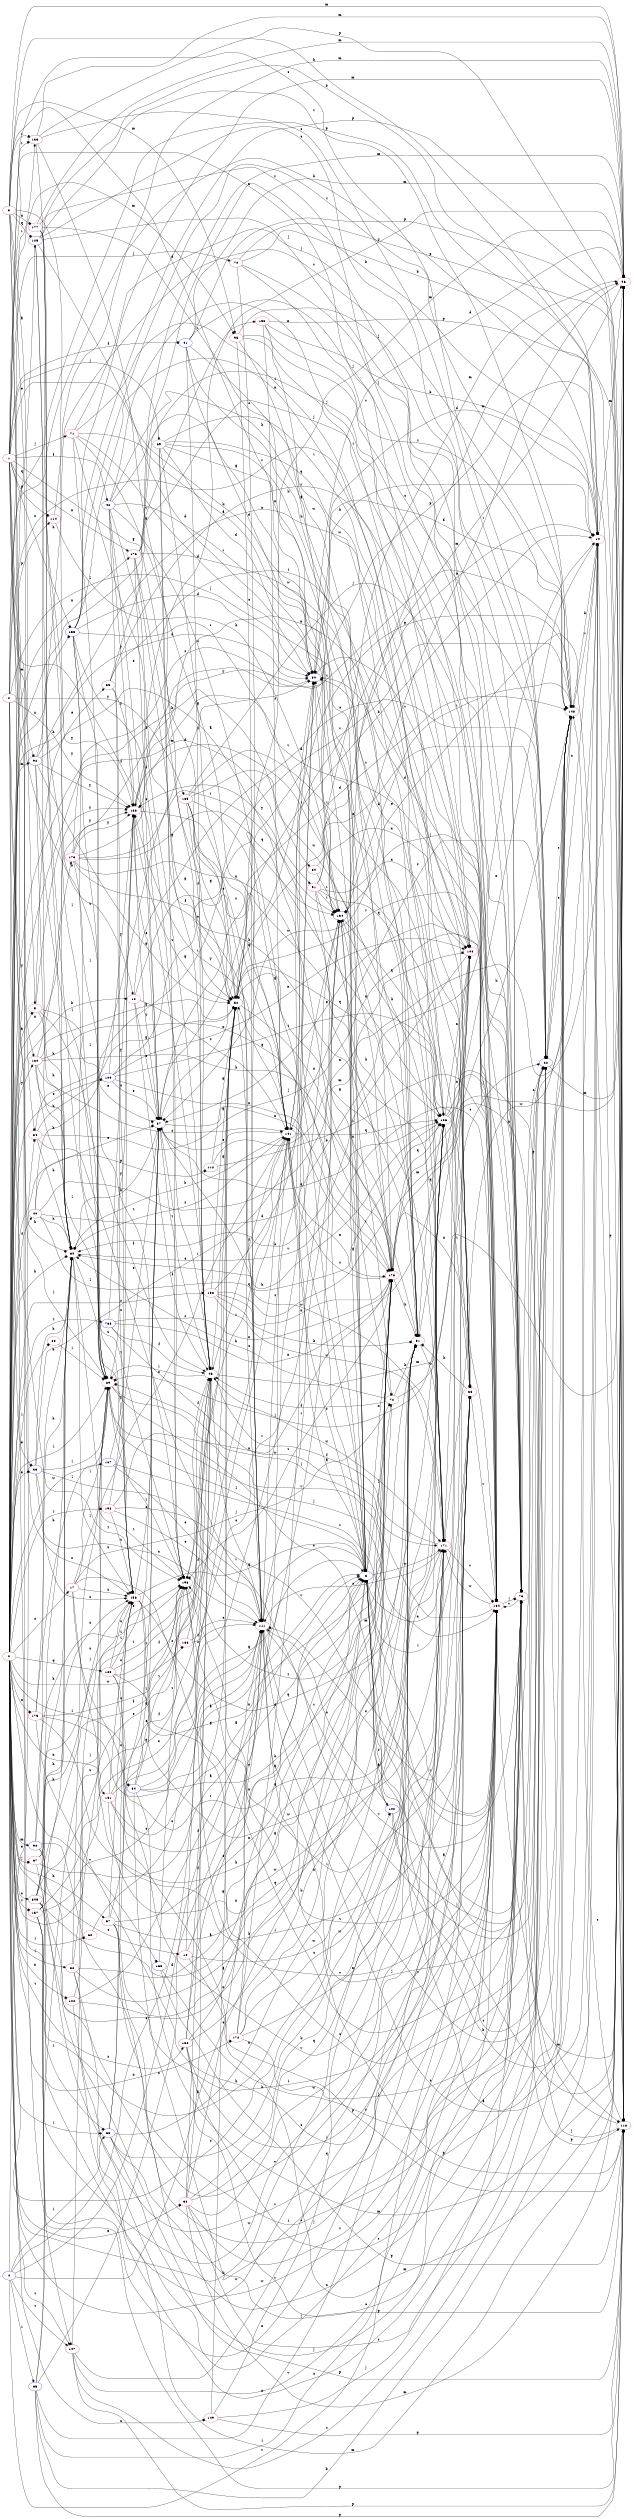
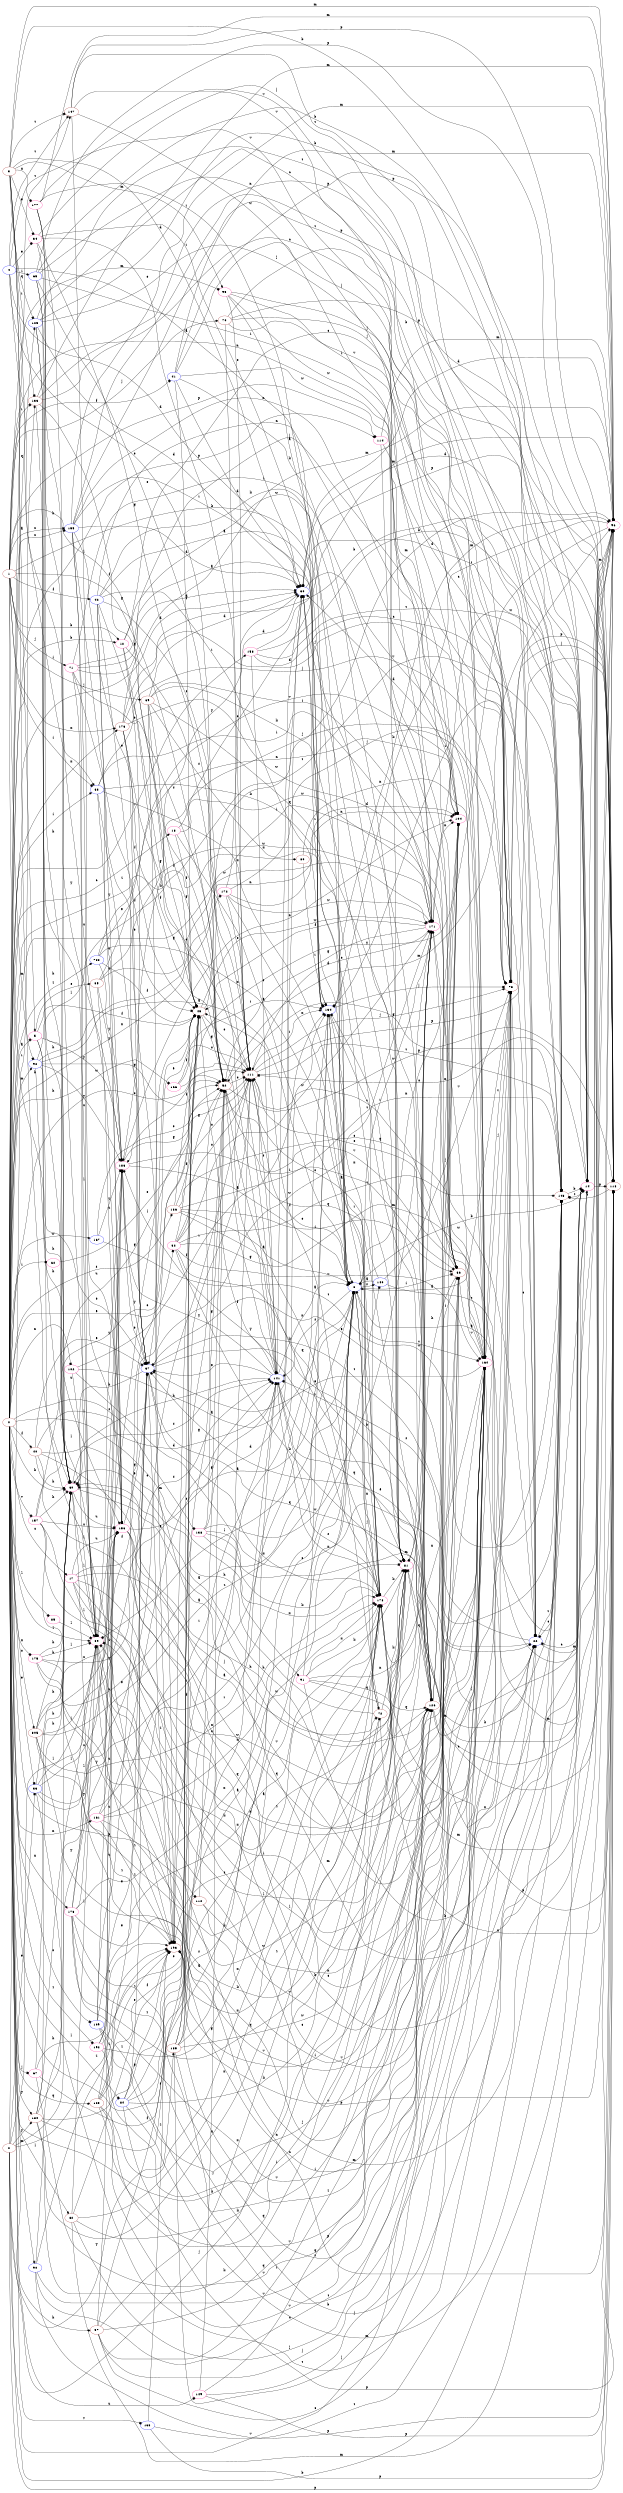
(405, 237) -> (525, 1023)
(392, 999) -> (380, 1100)
(322, 1207) -> (438, 1714)
